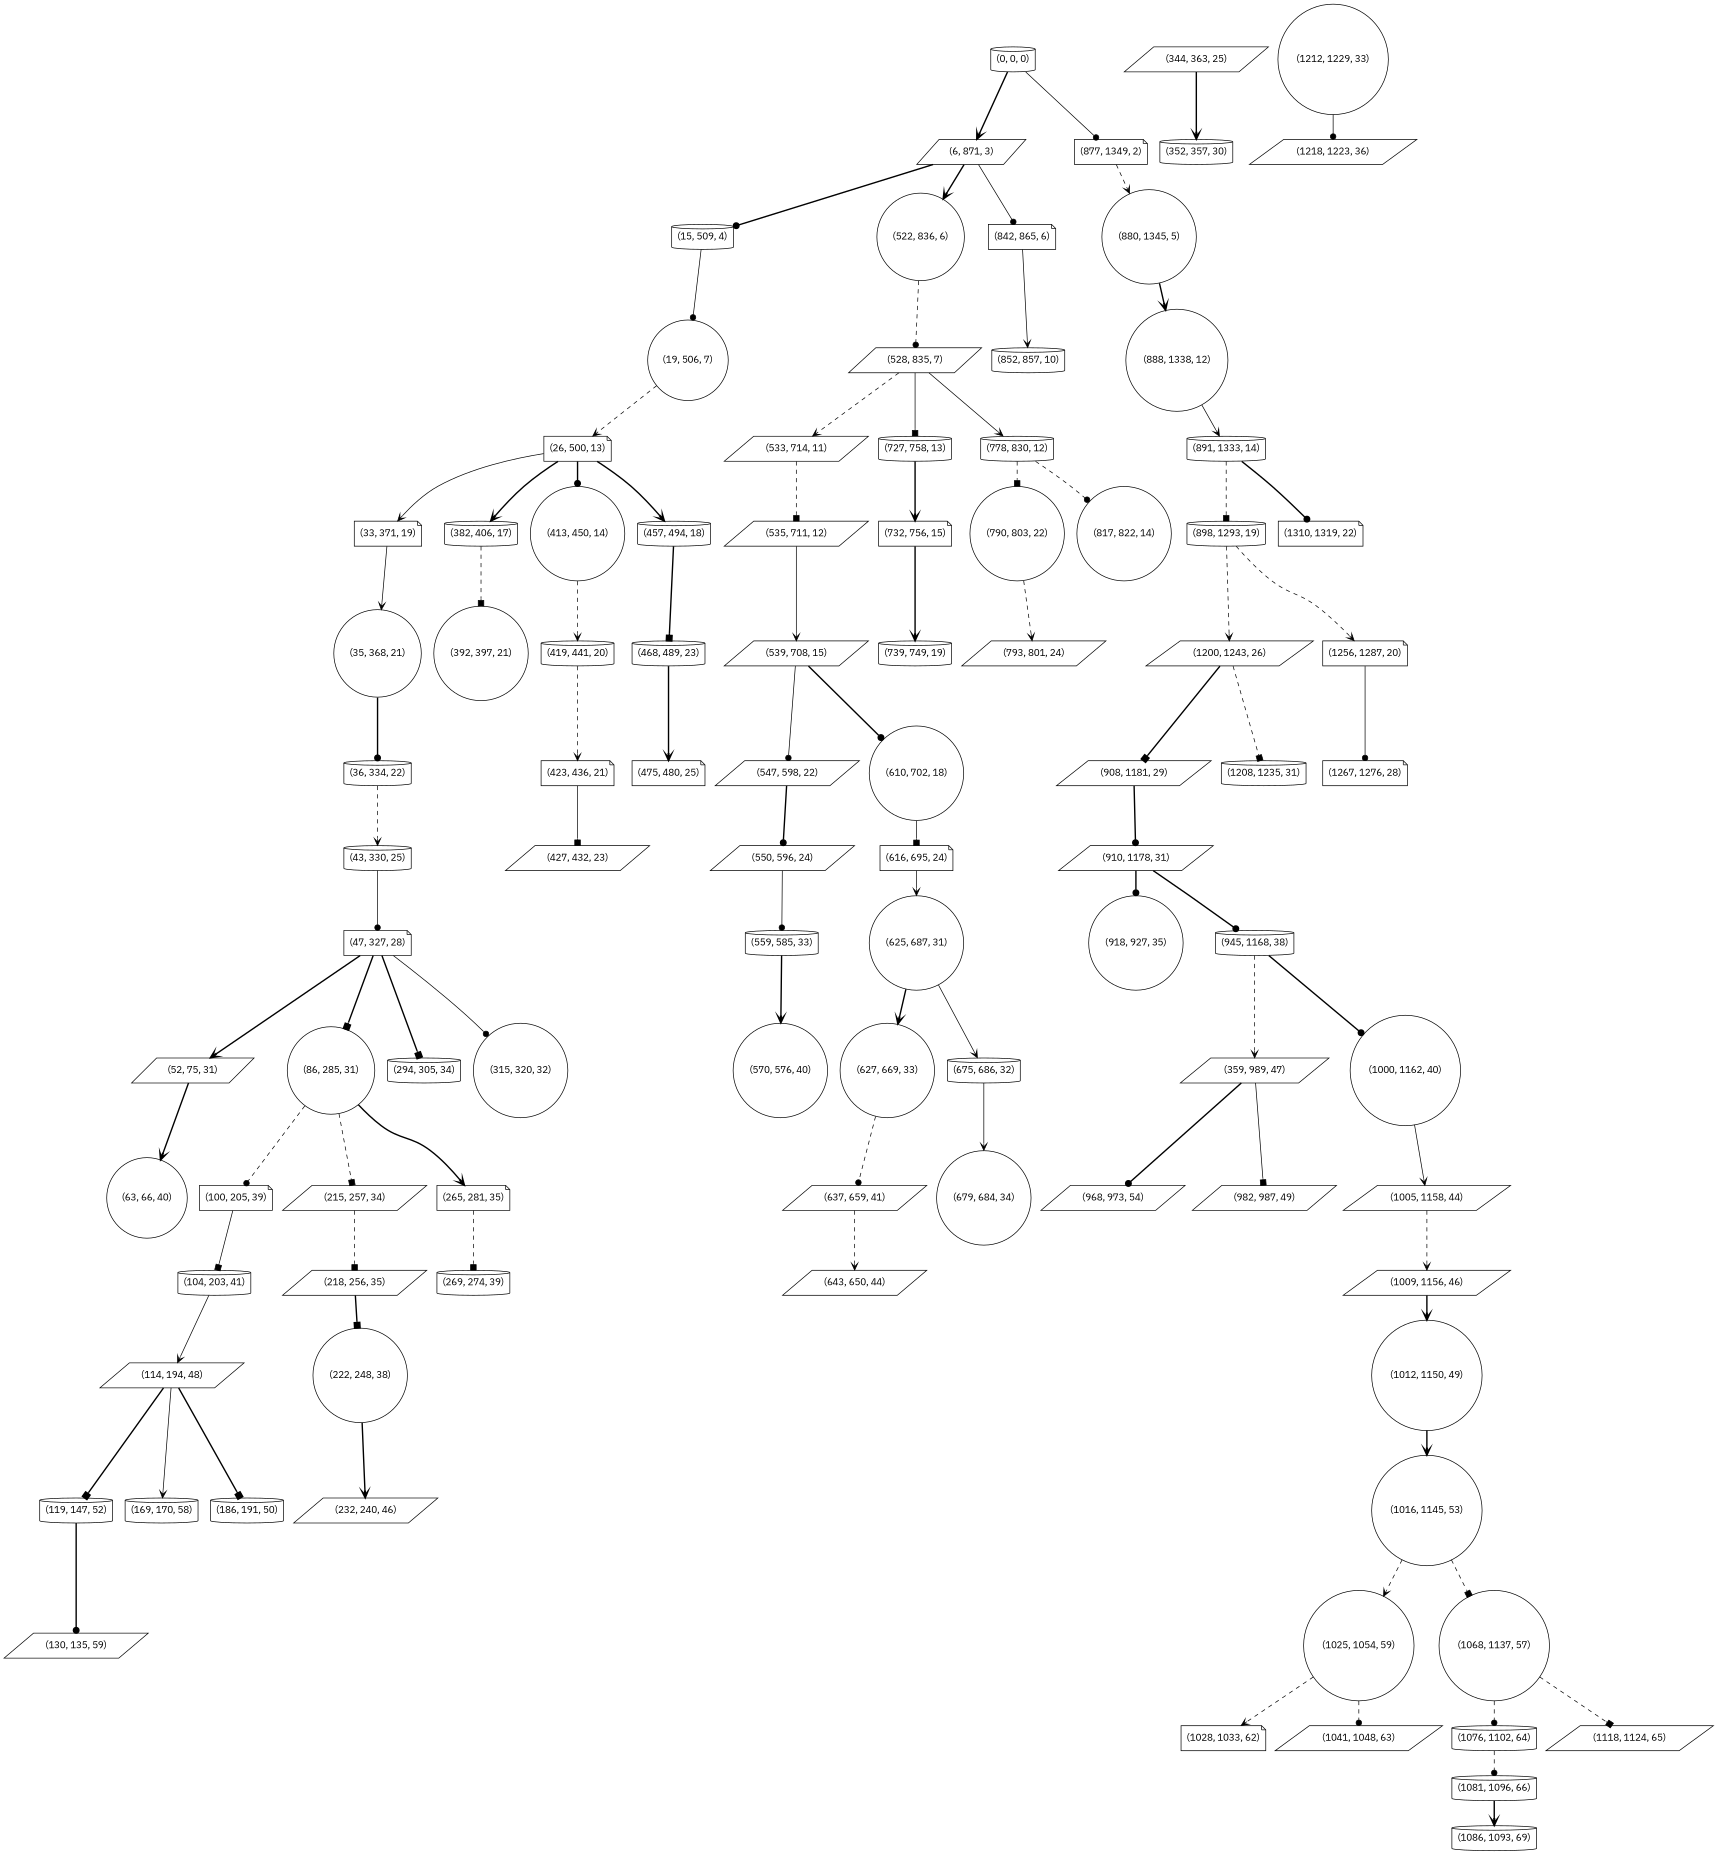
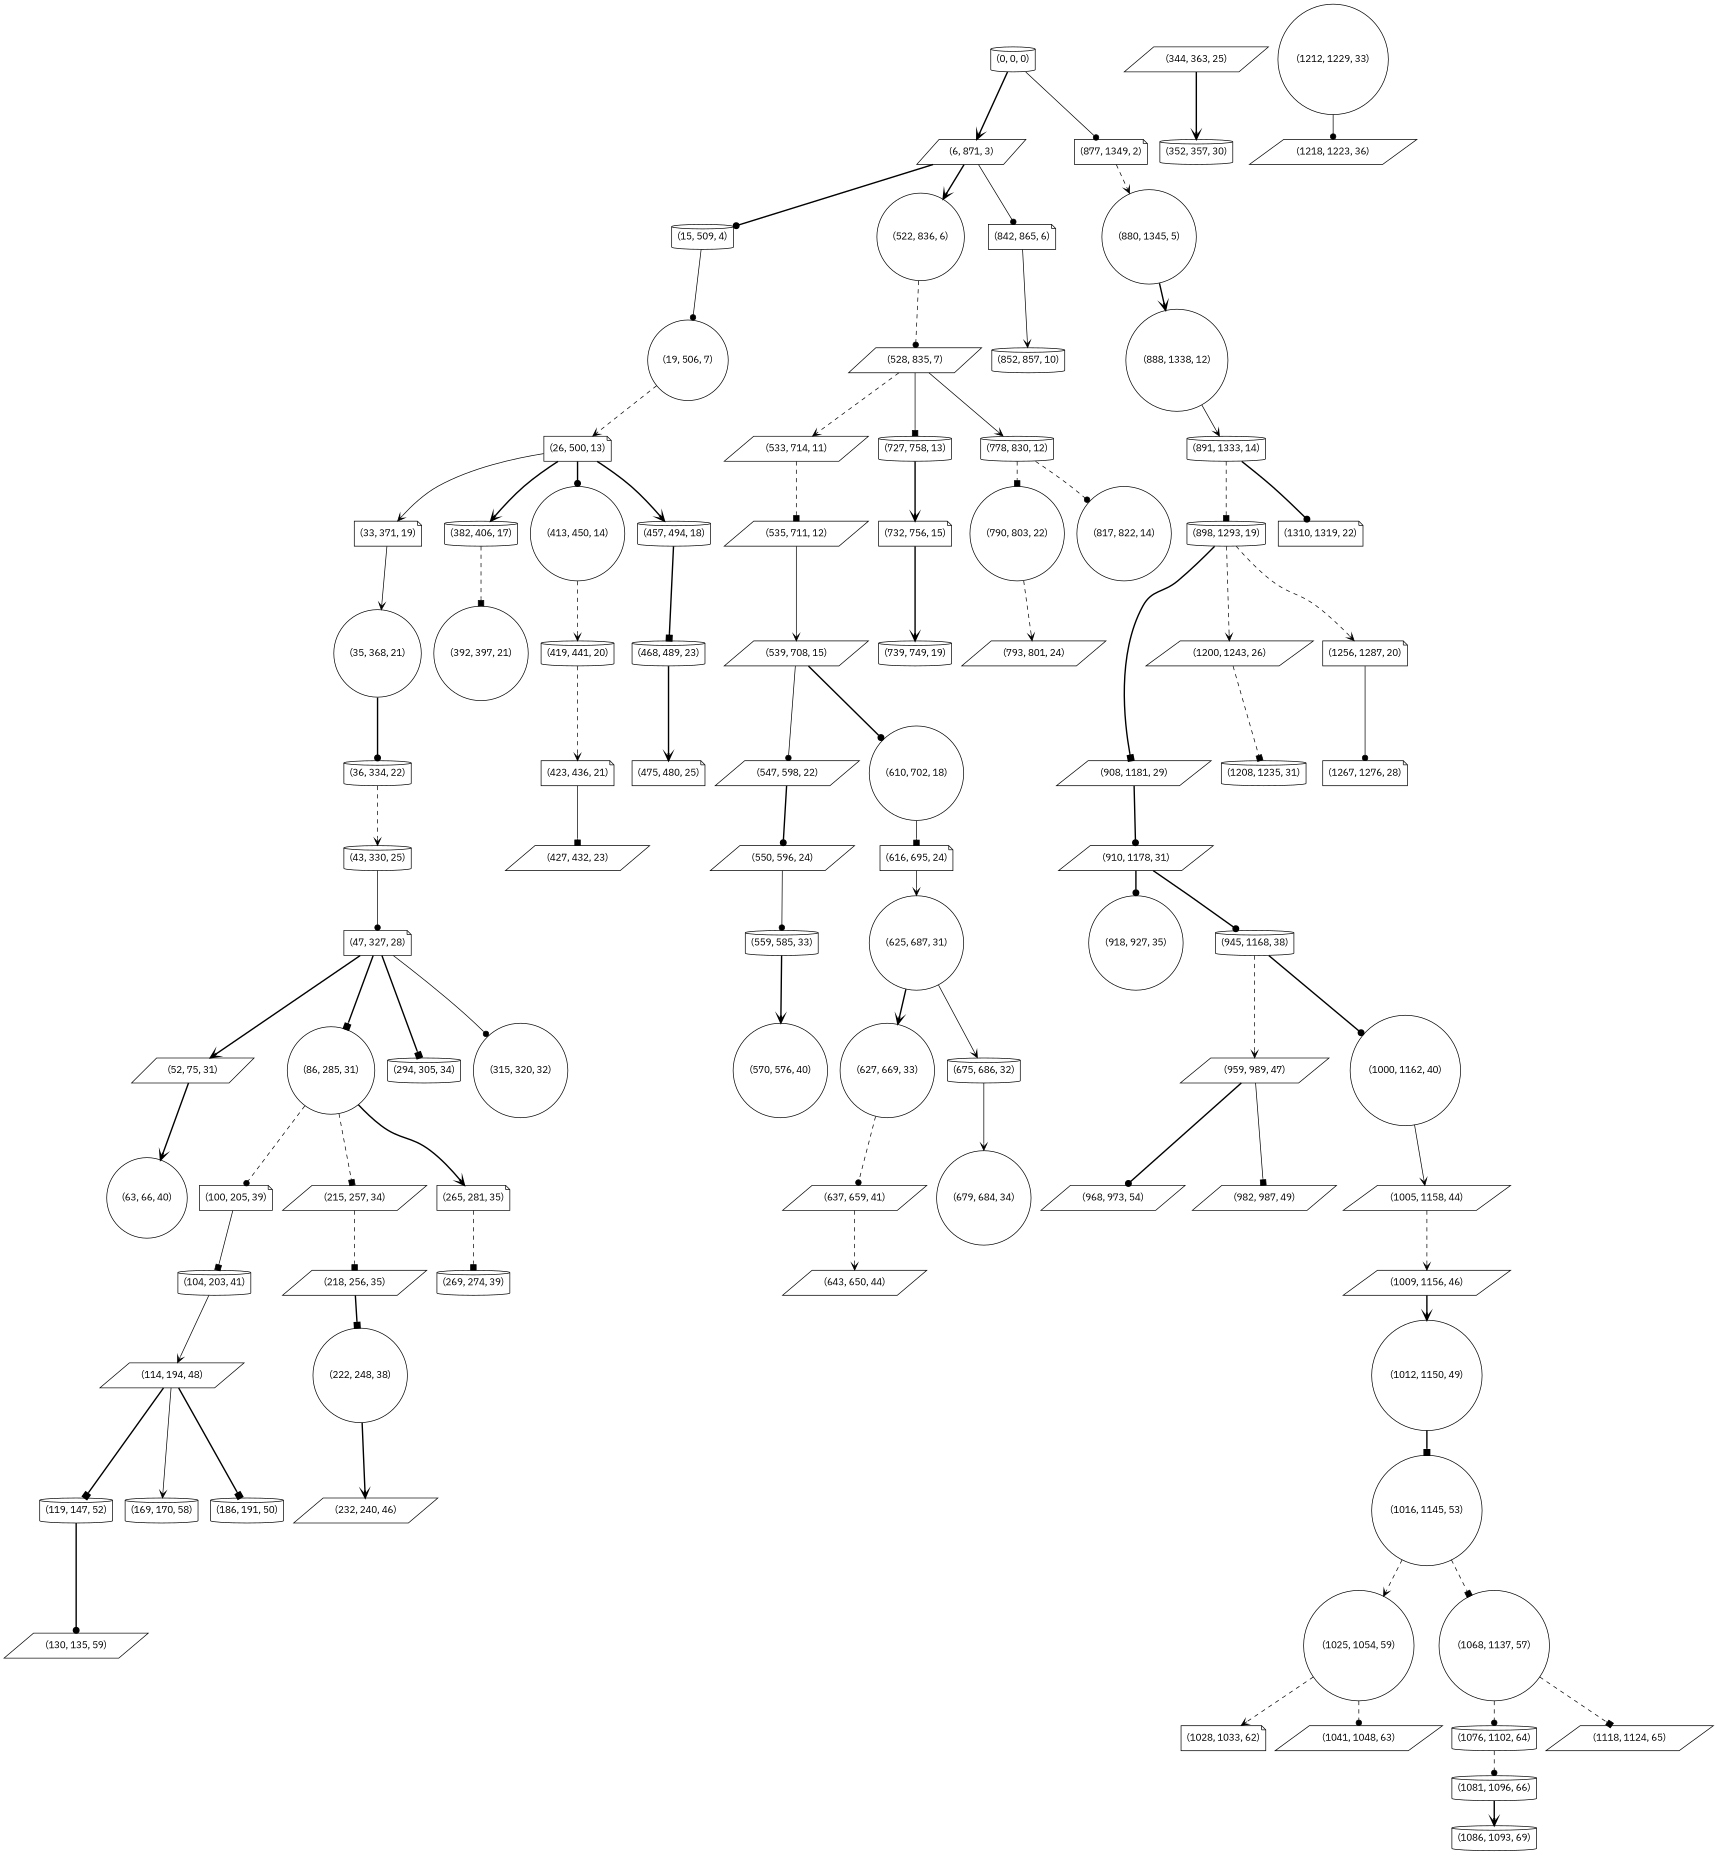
(1184, 711) -> (1132, 632)
(1255, 1070) -> (1255, 1070)
(1427, 1439) -> (1427, 1439)
